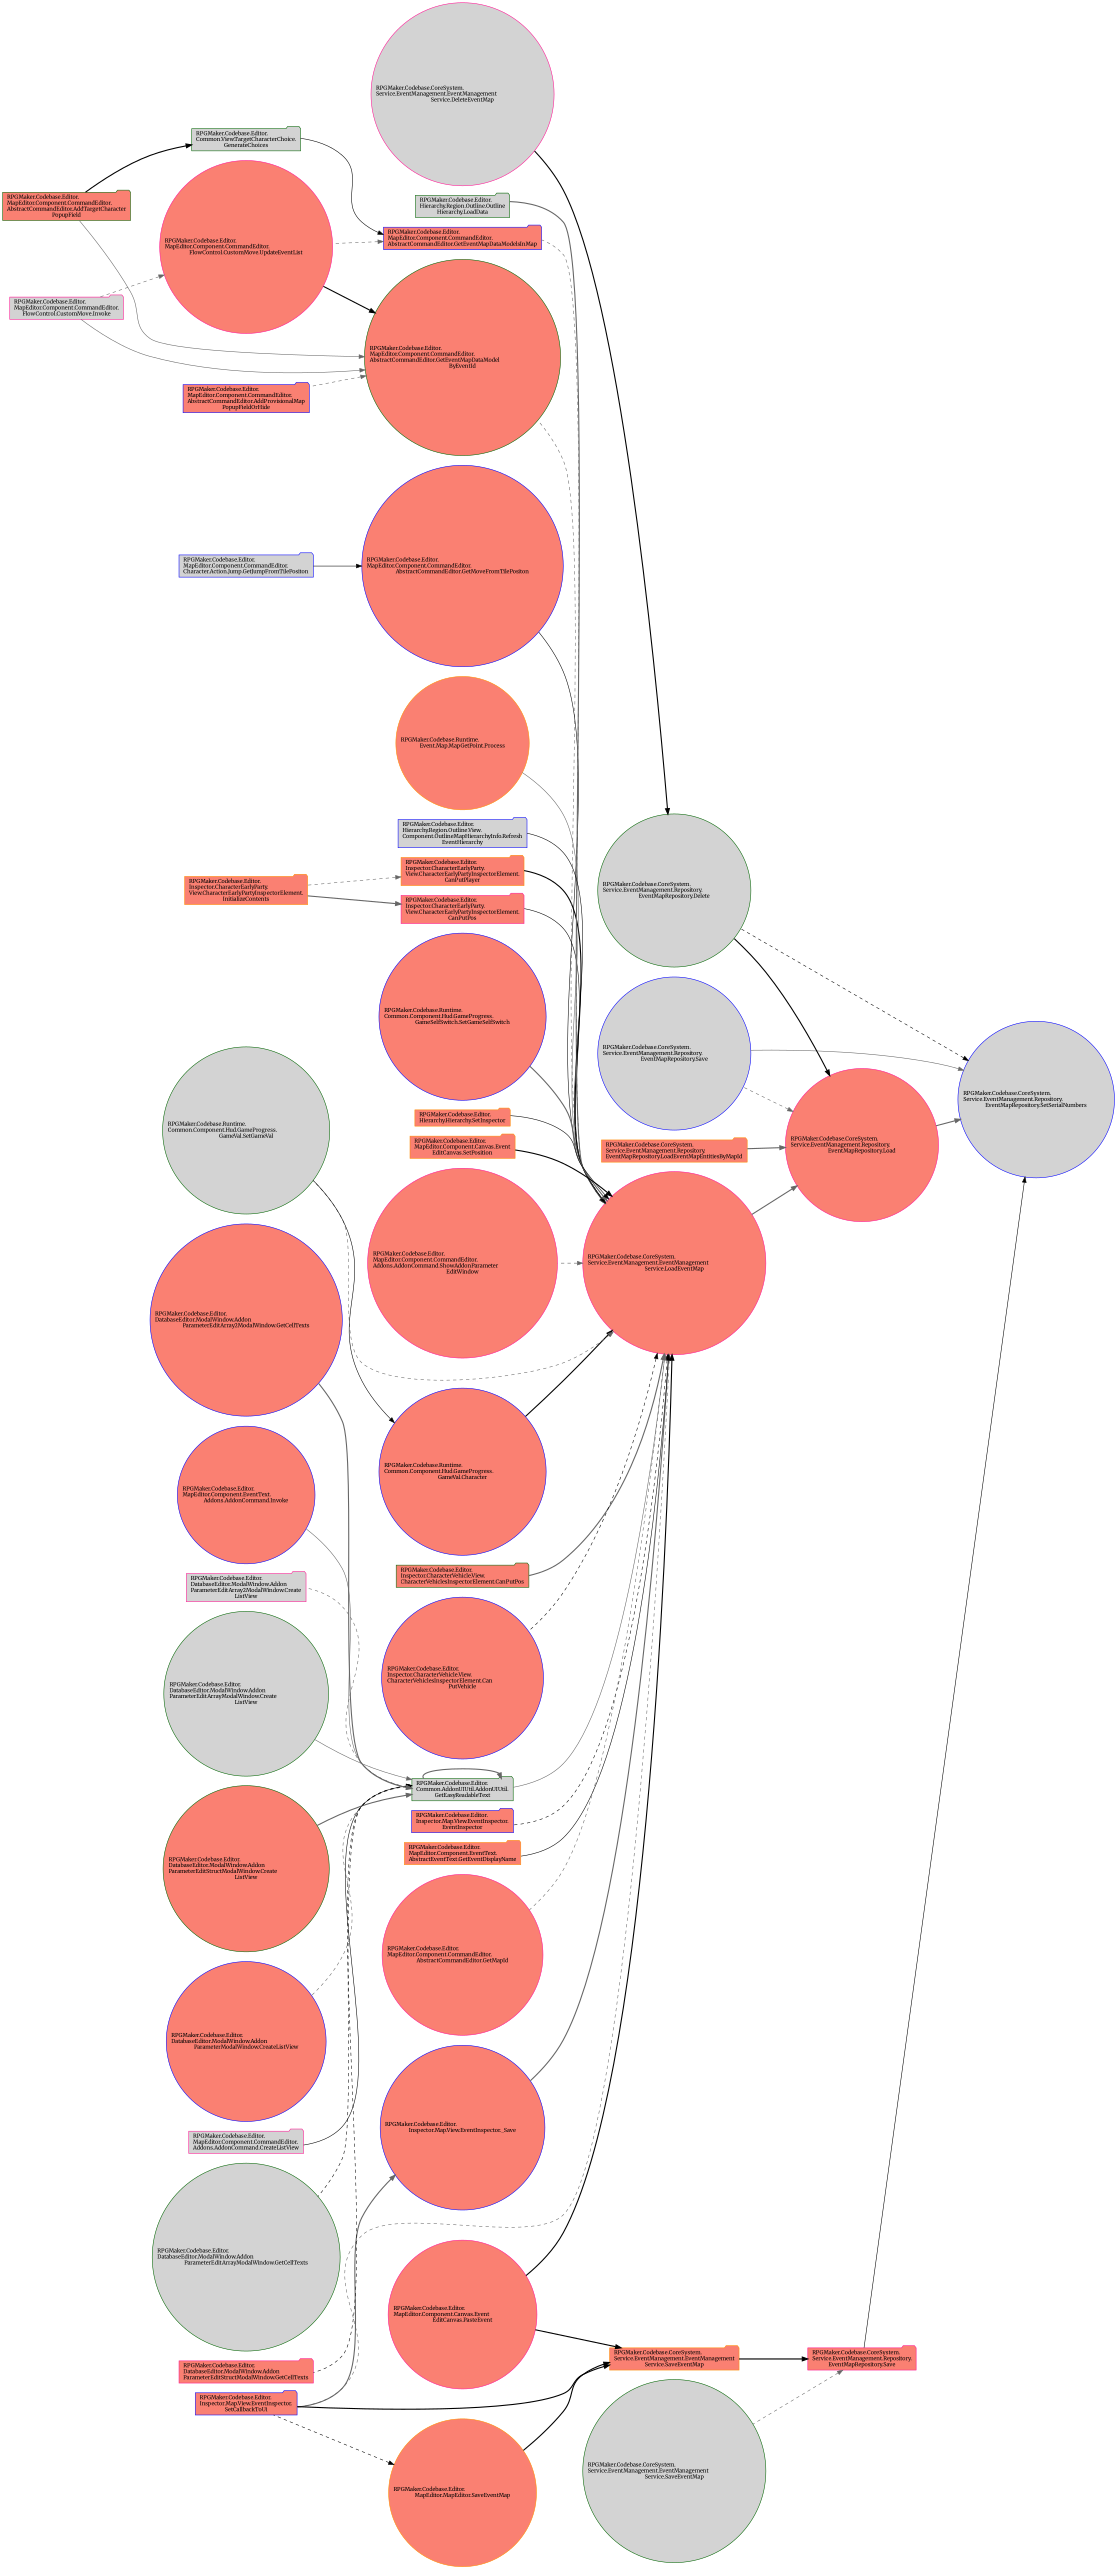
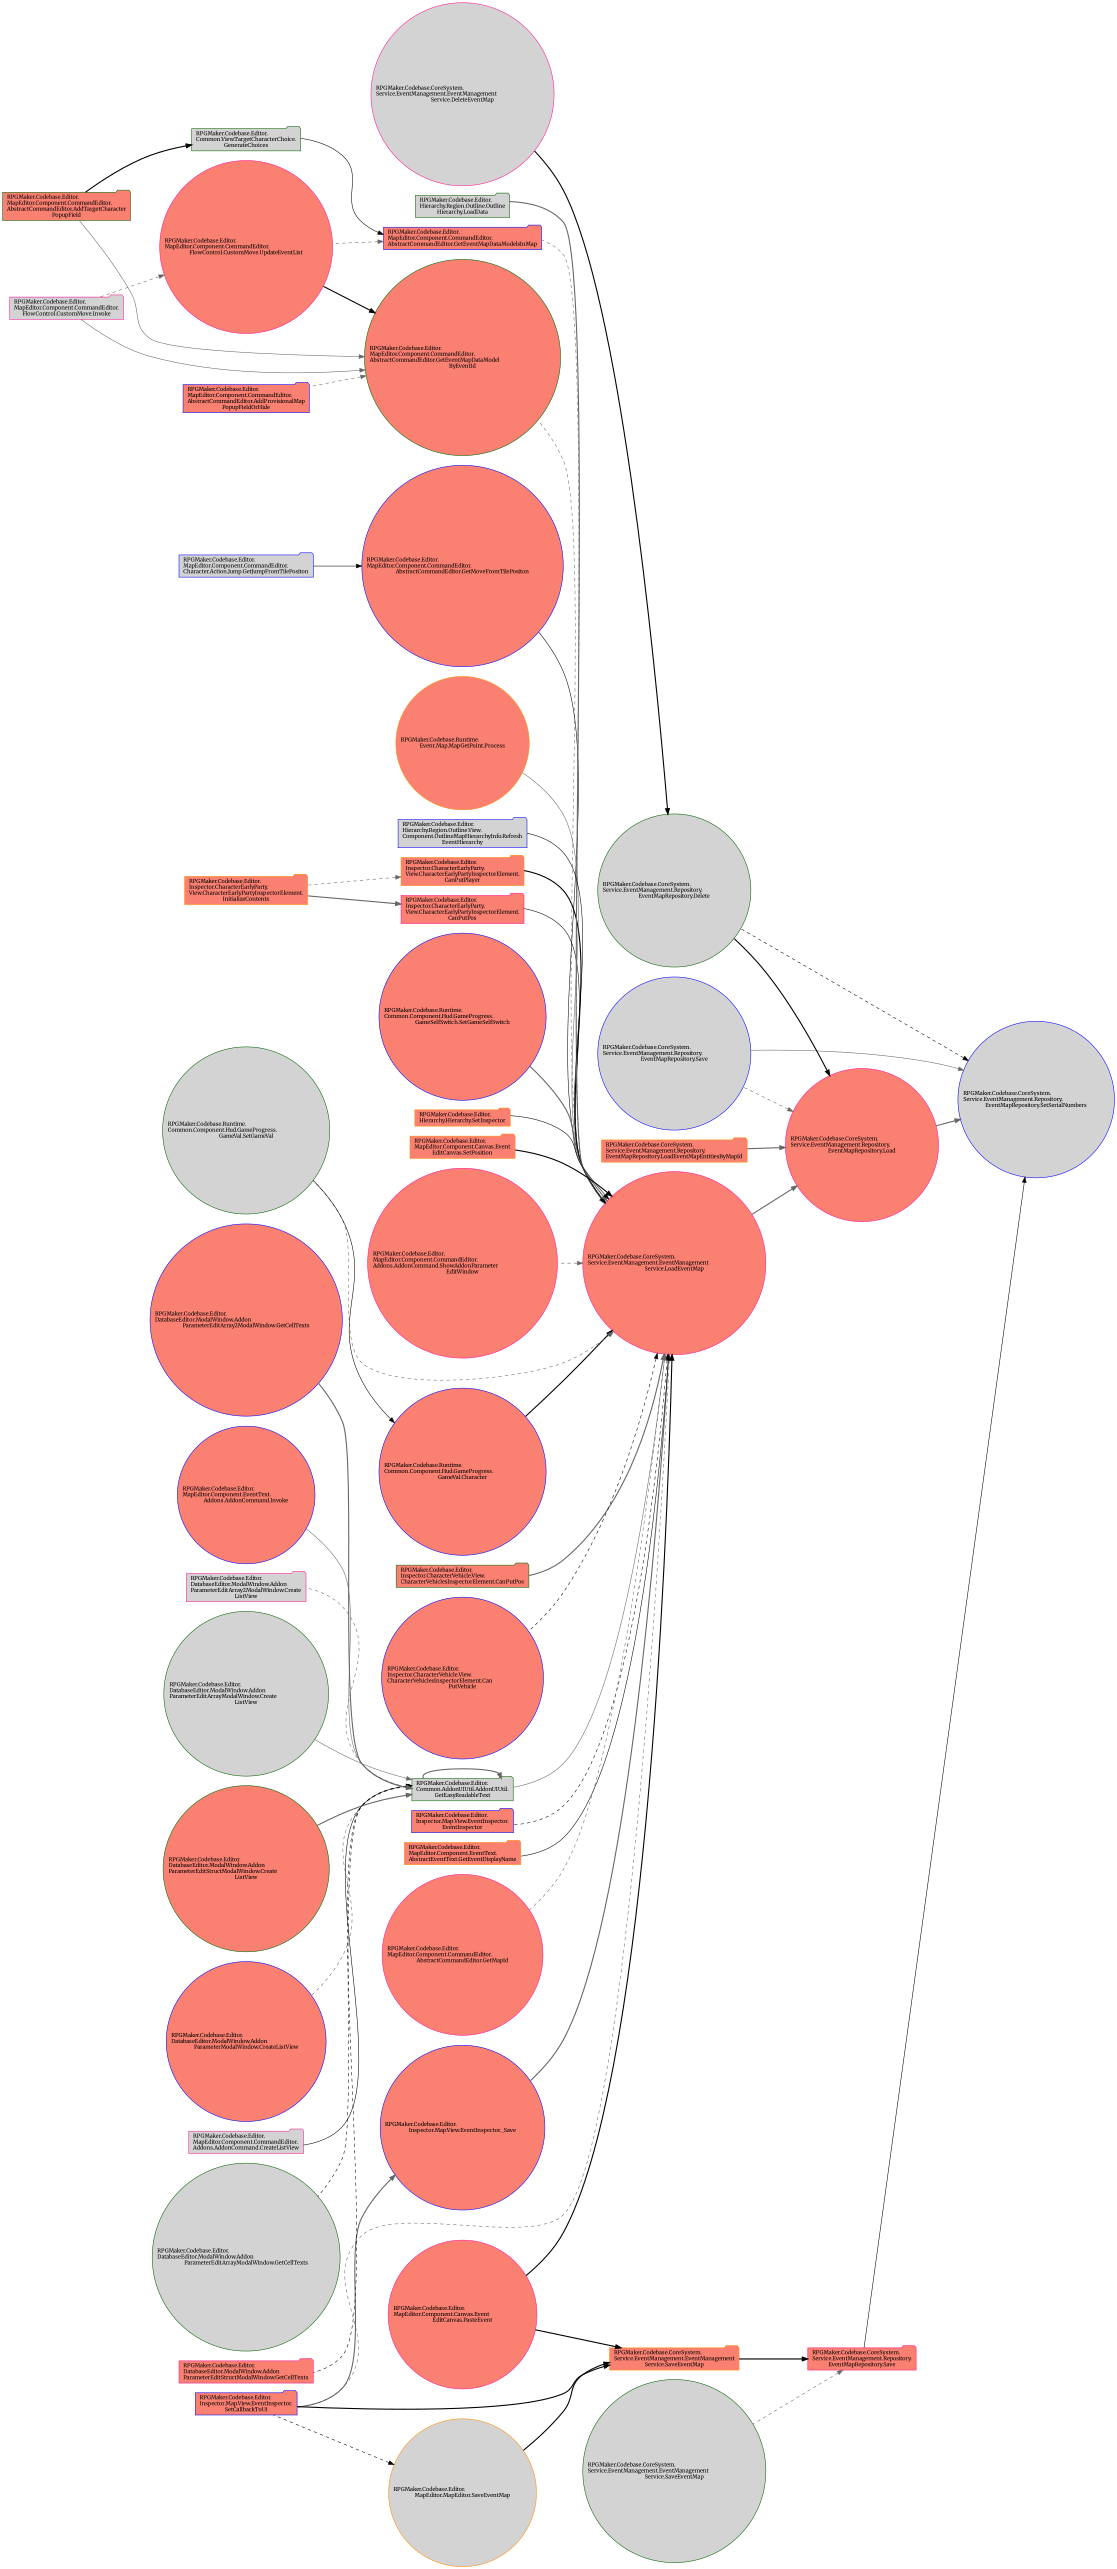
(463, 2493) -> (463, 2493)
